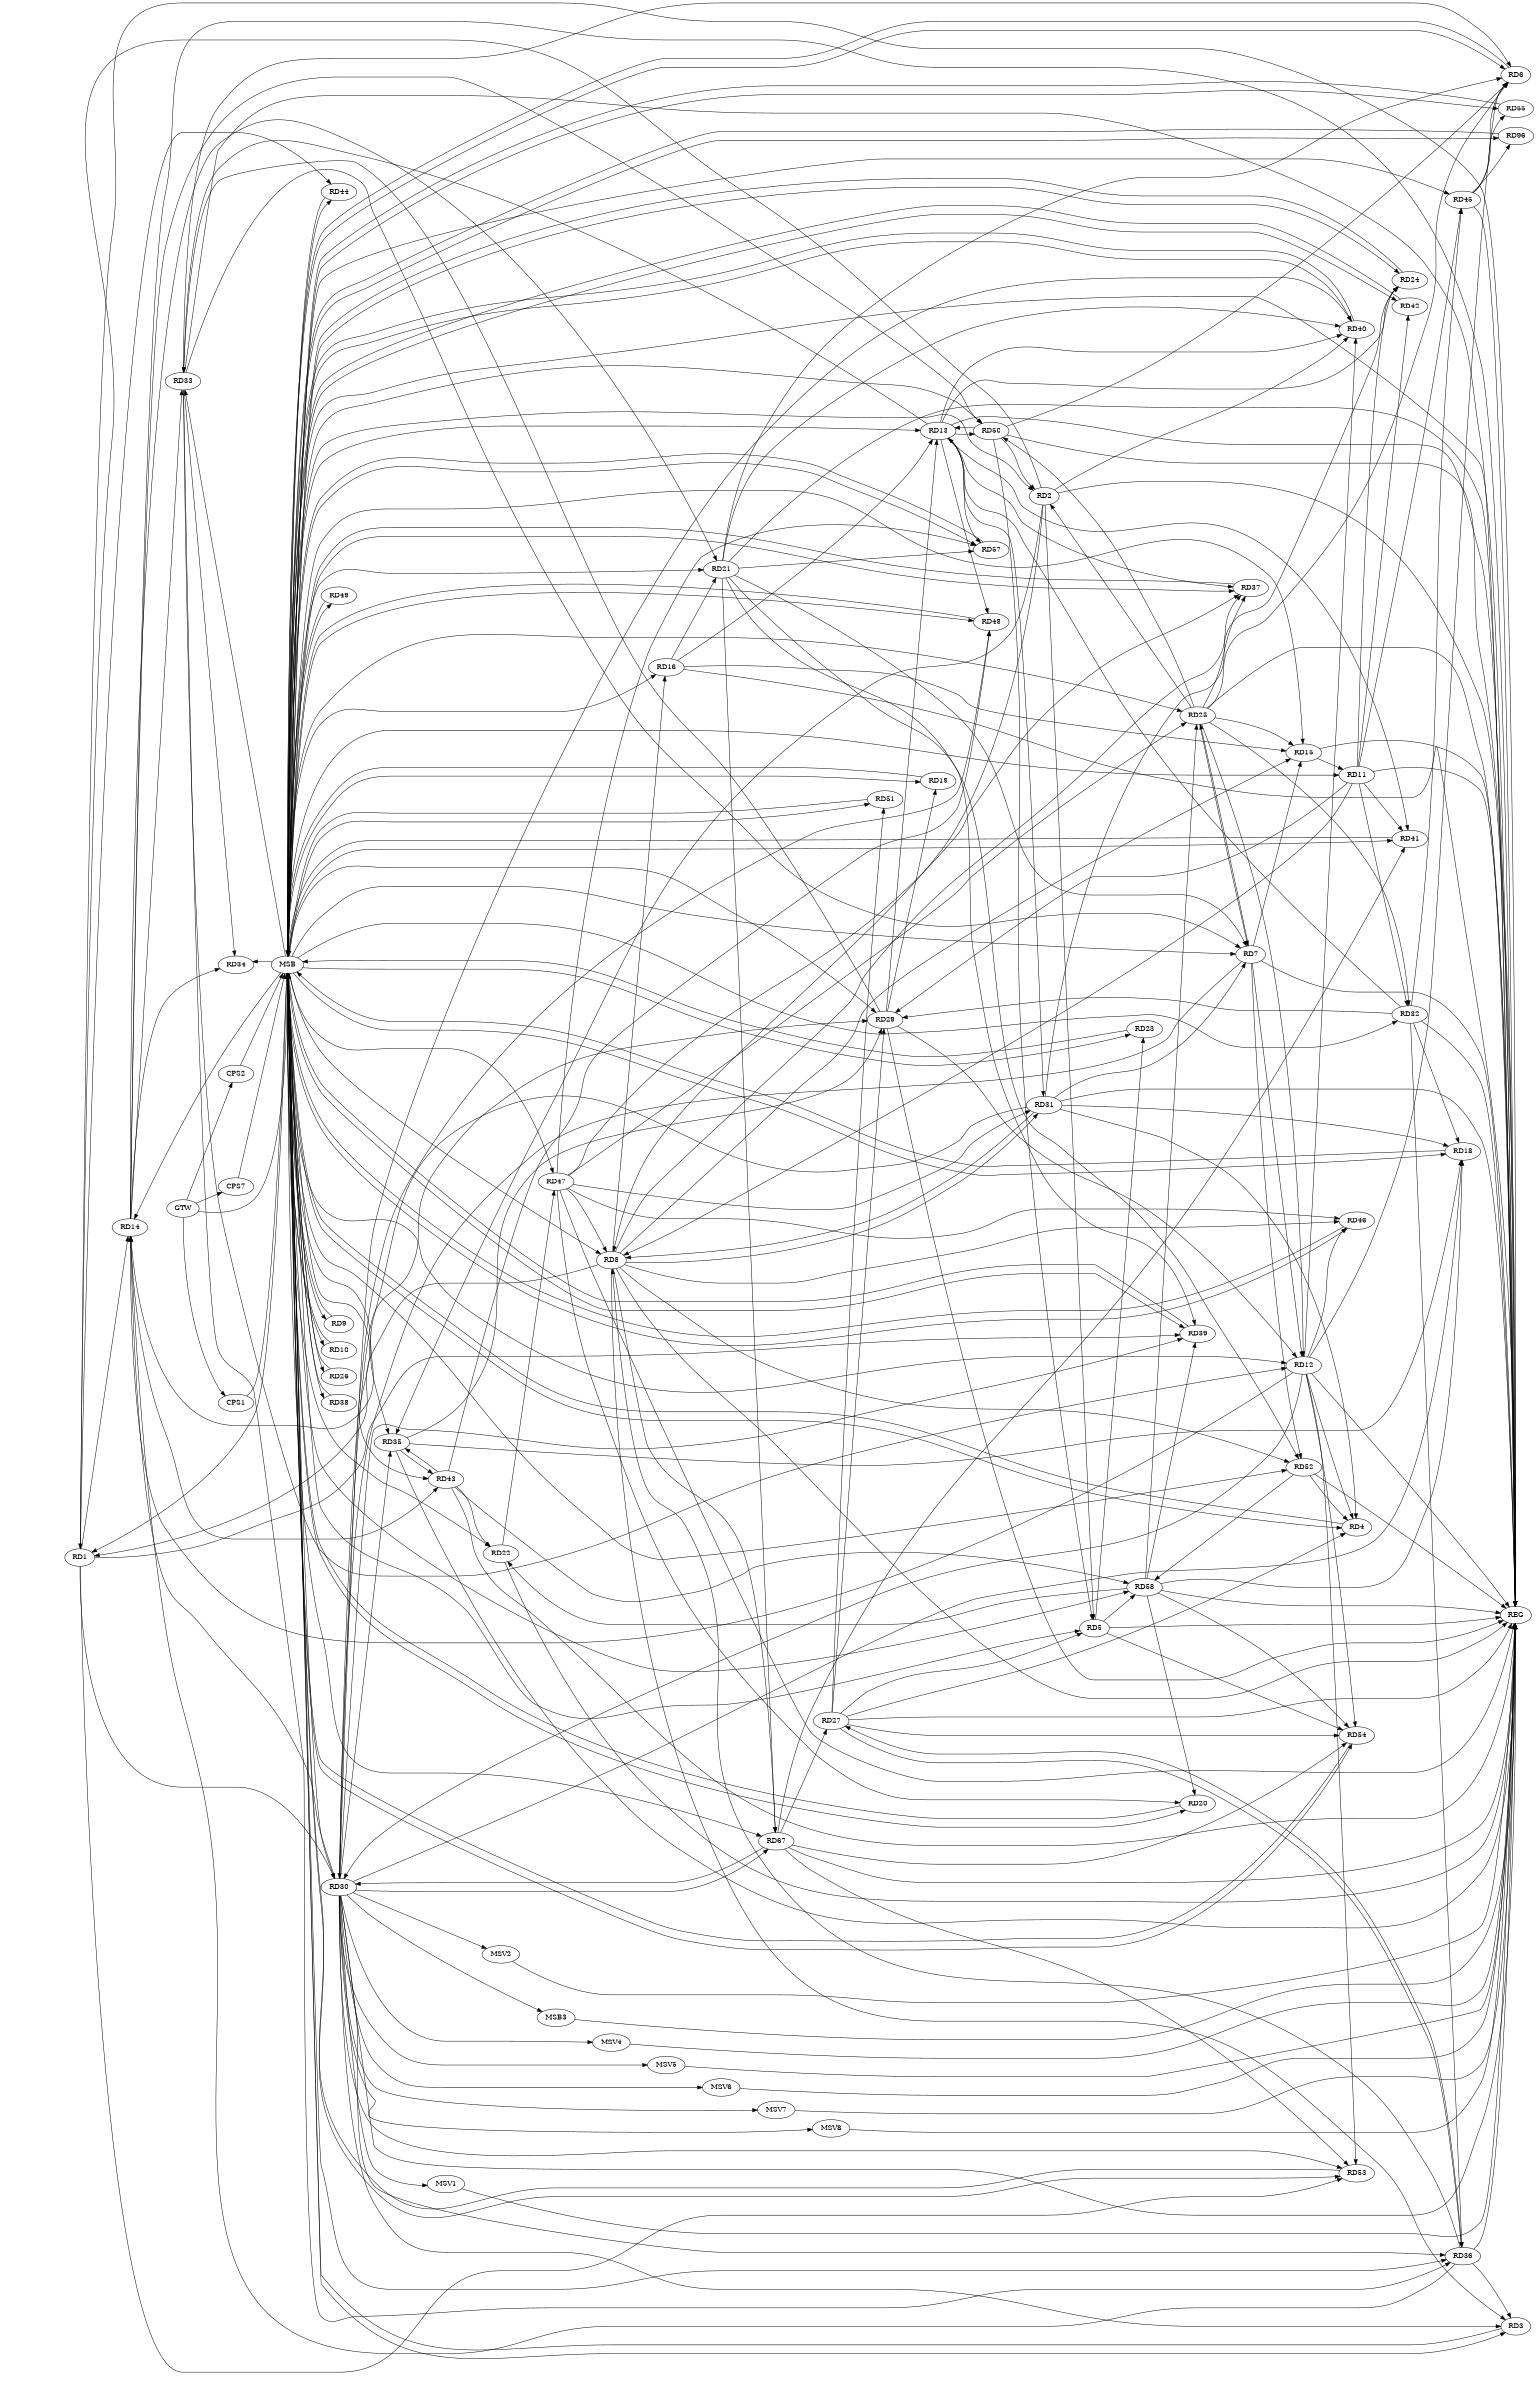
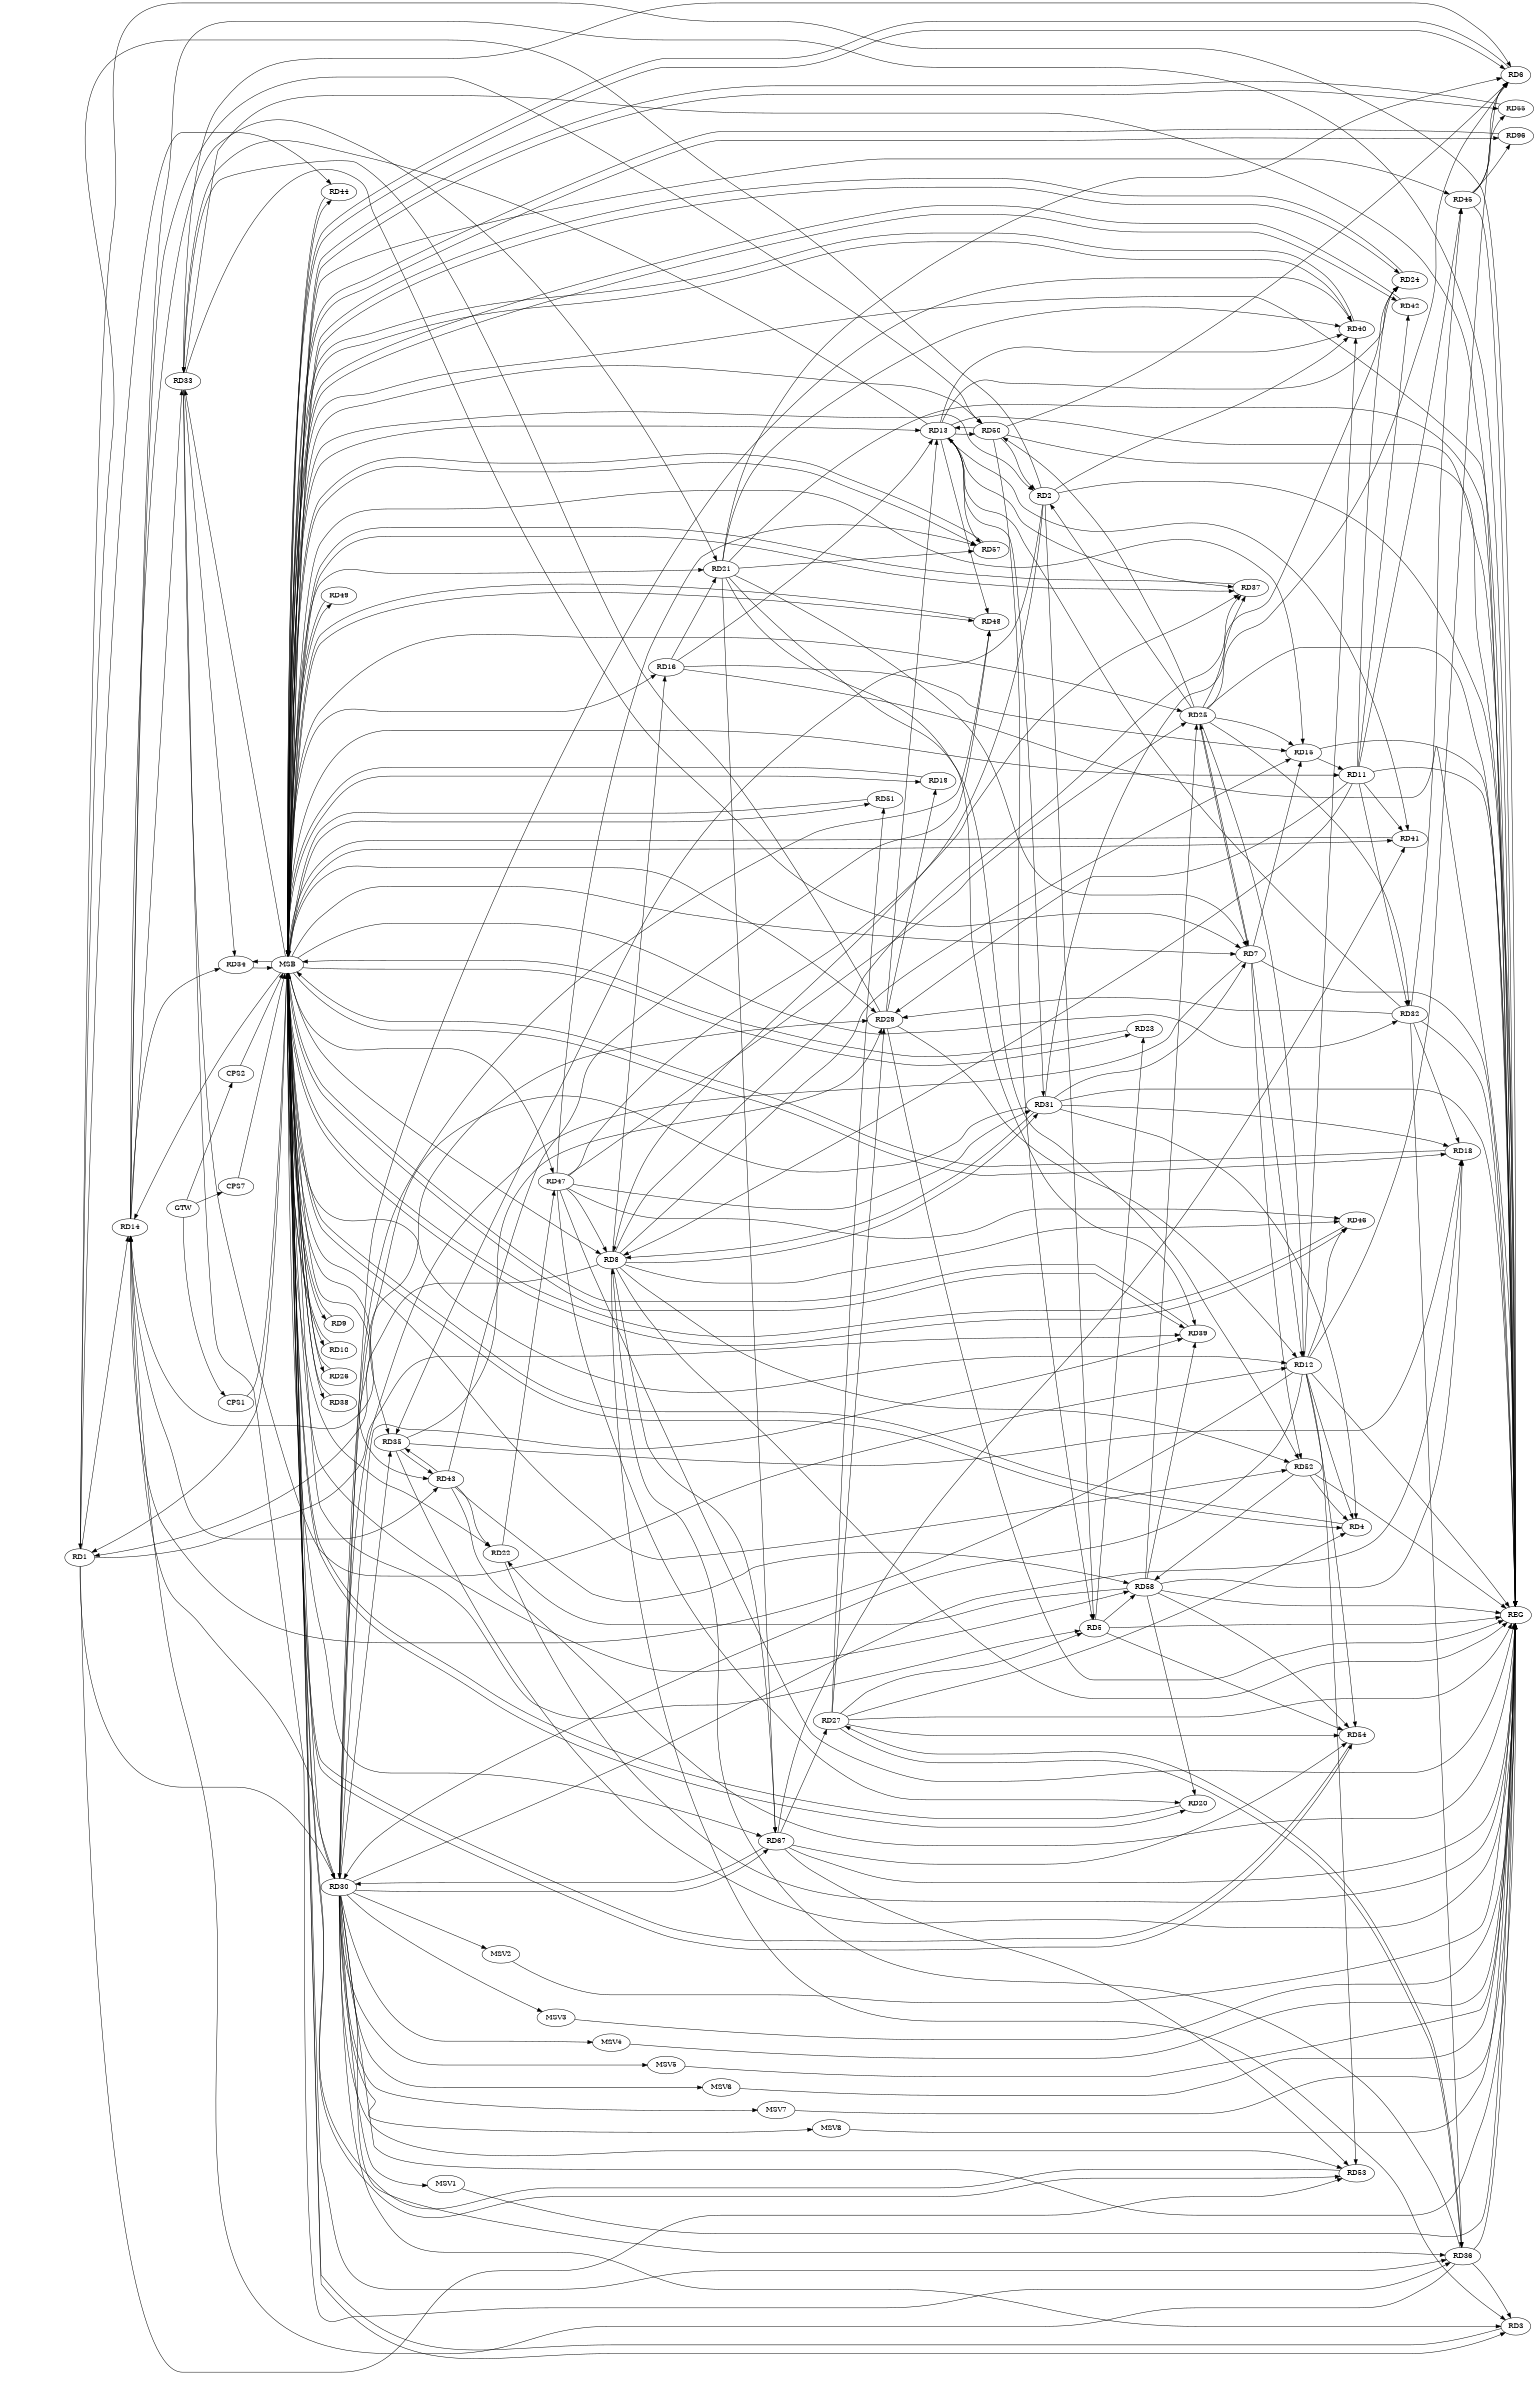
(276, 1142) -> (260, 968)
(556, 2018) -> (556, 2018)
